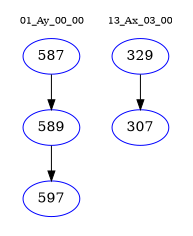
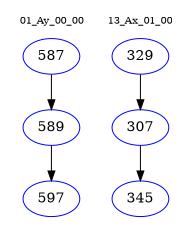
(140, 21) -> (140, 21)
none -> (140, 199)
